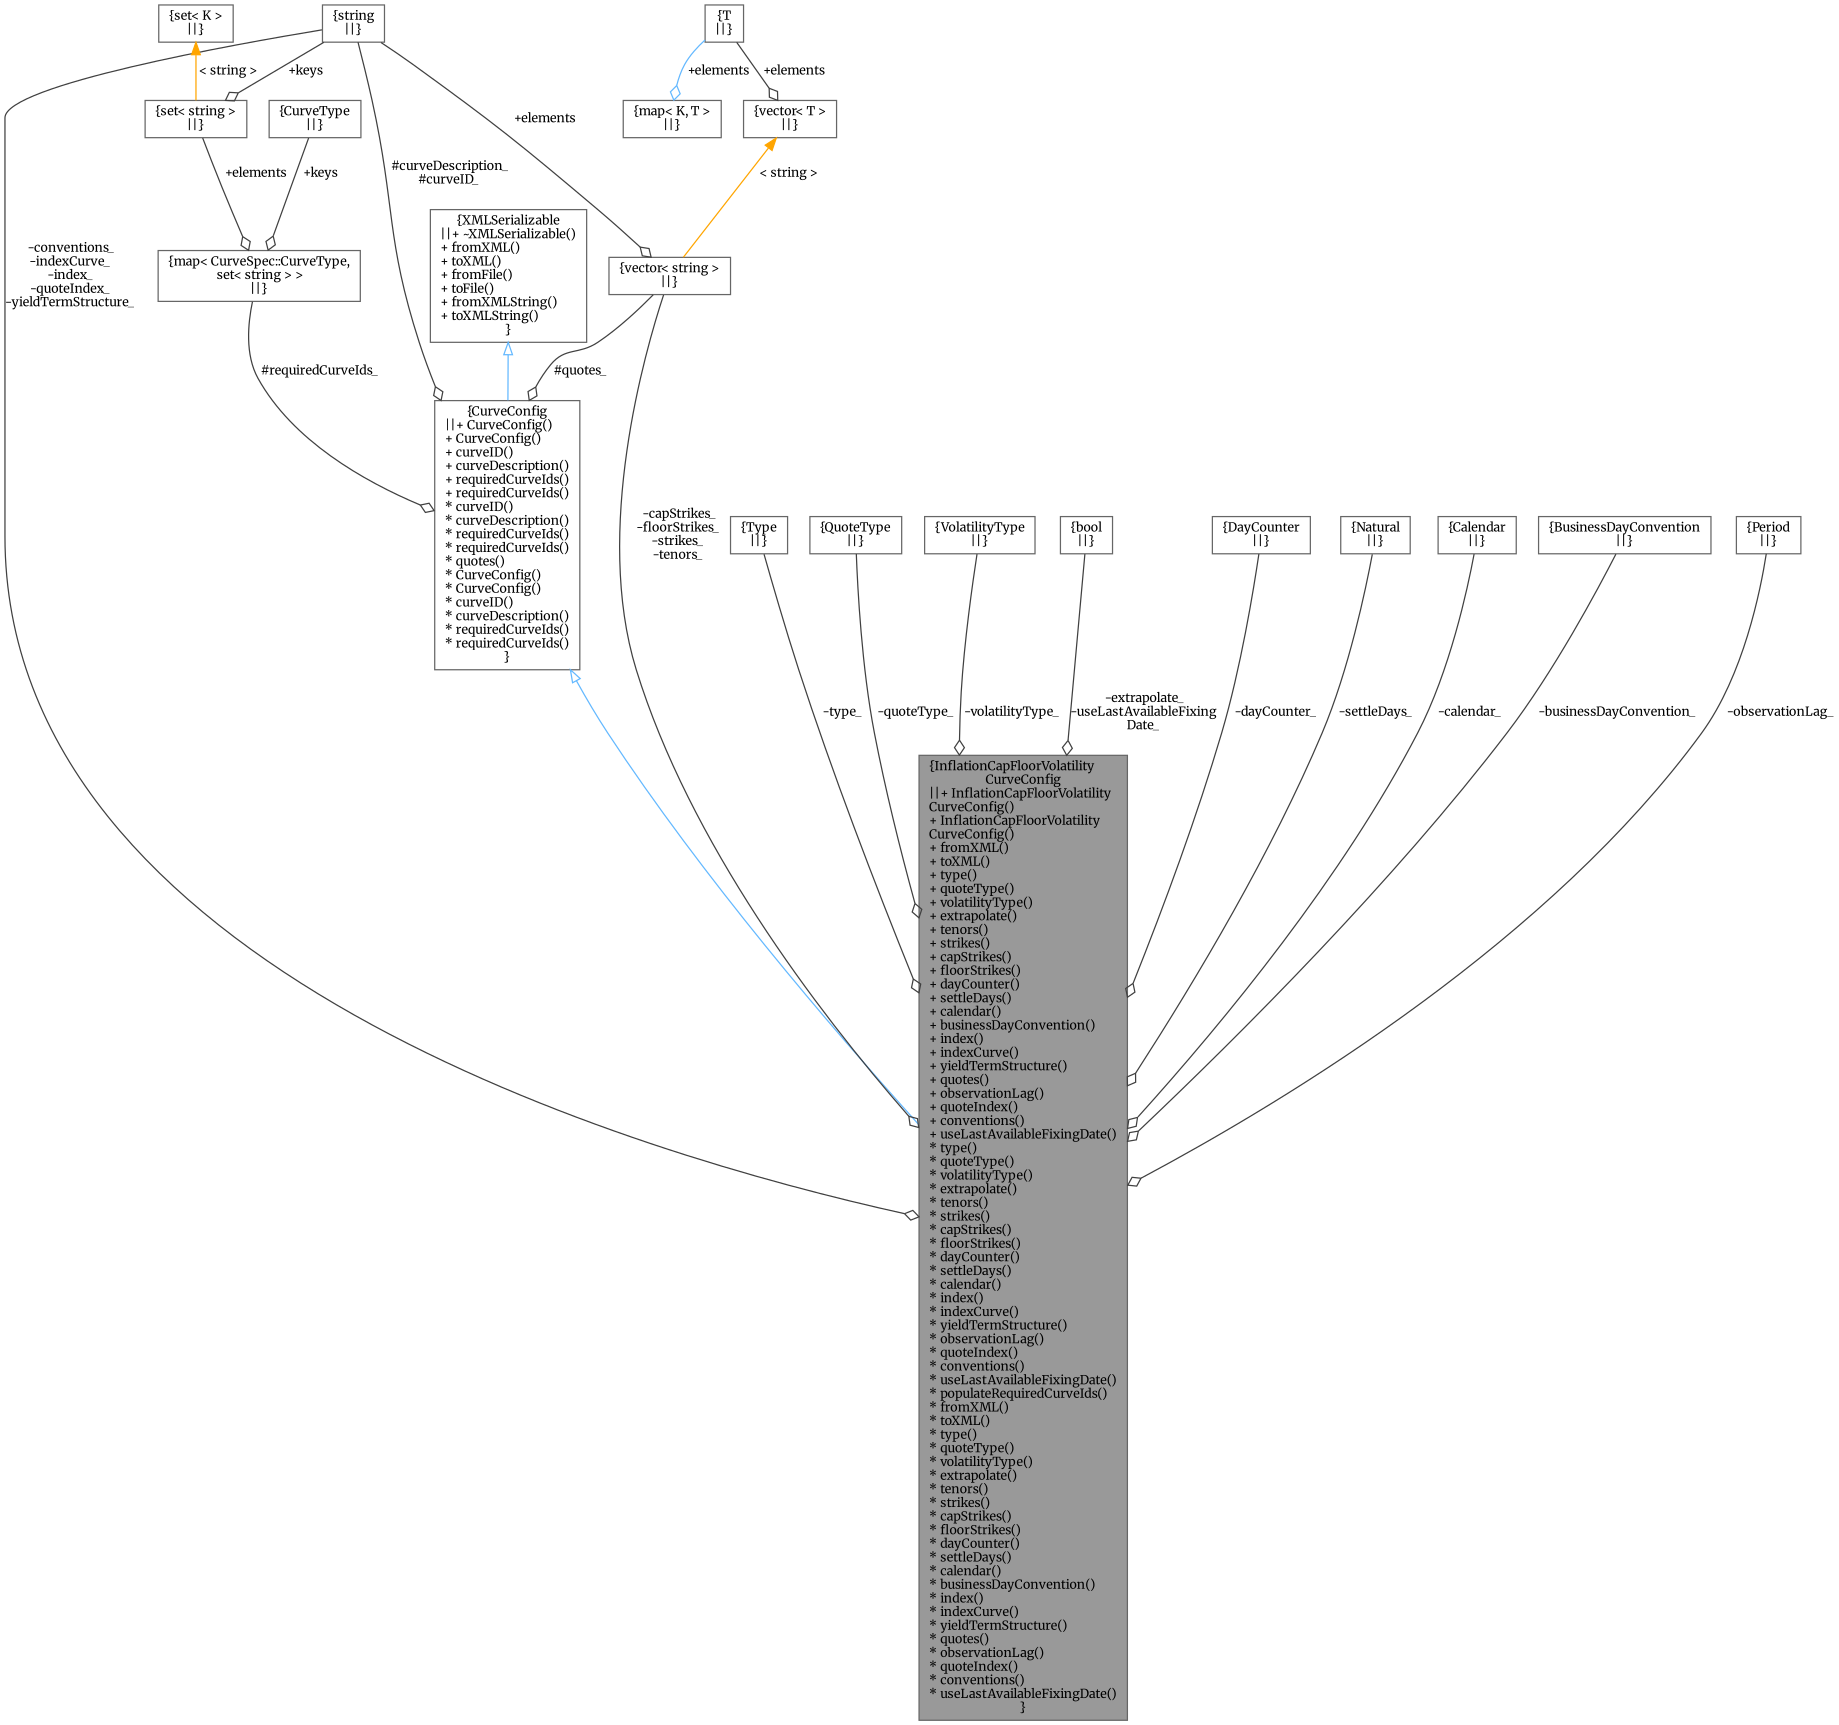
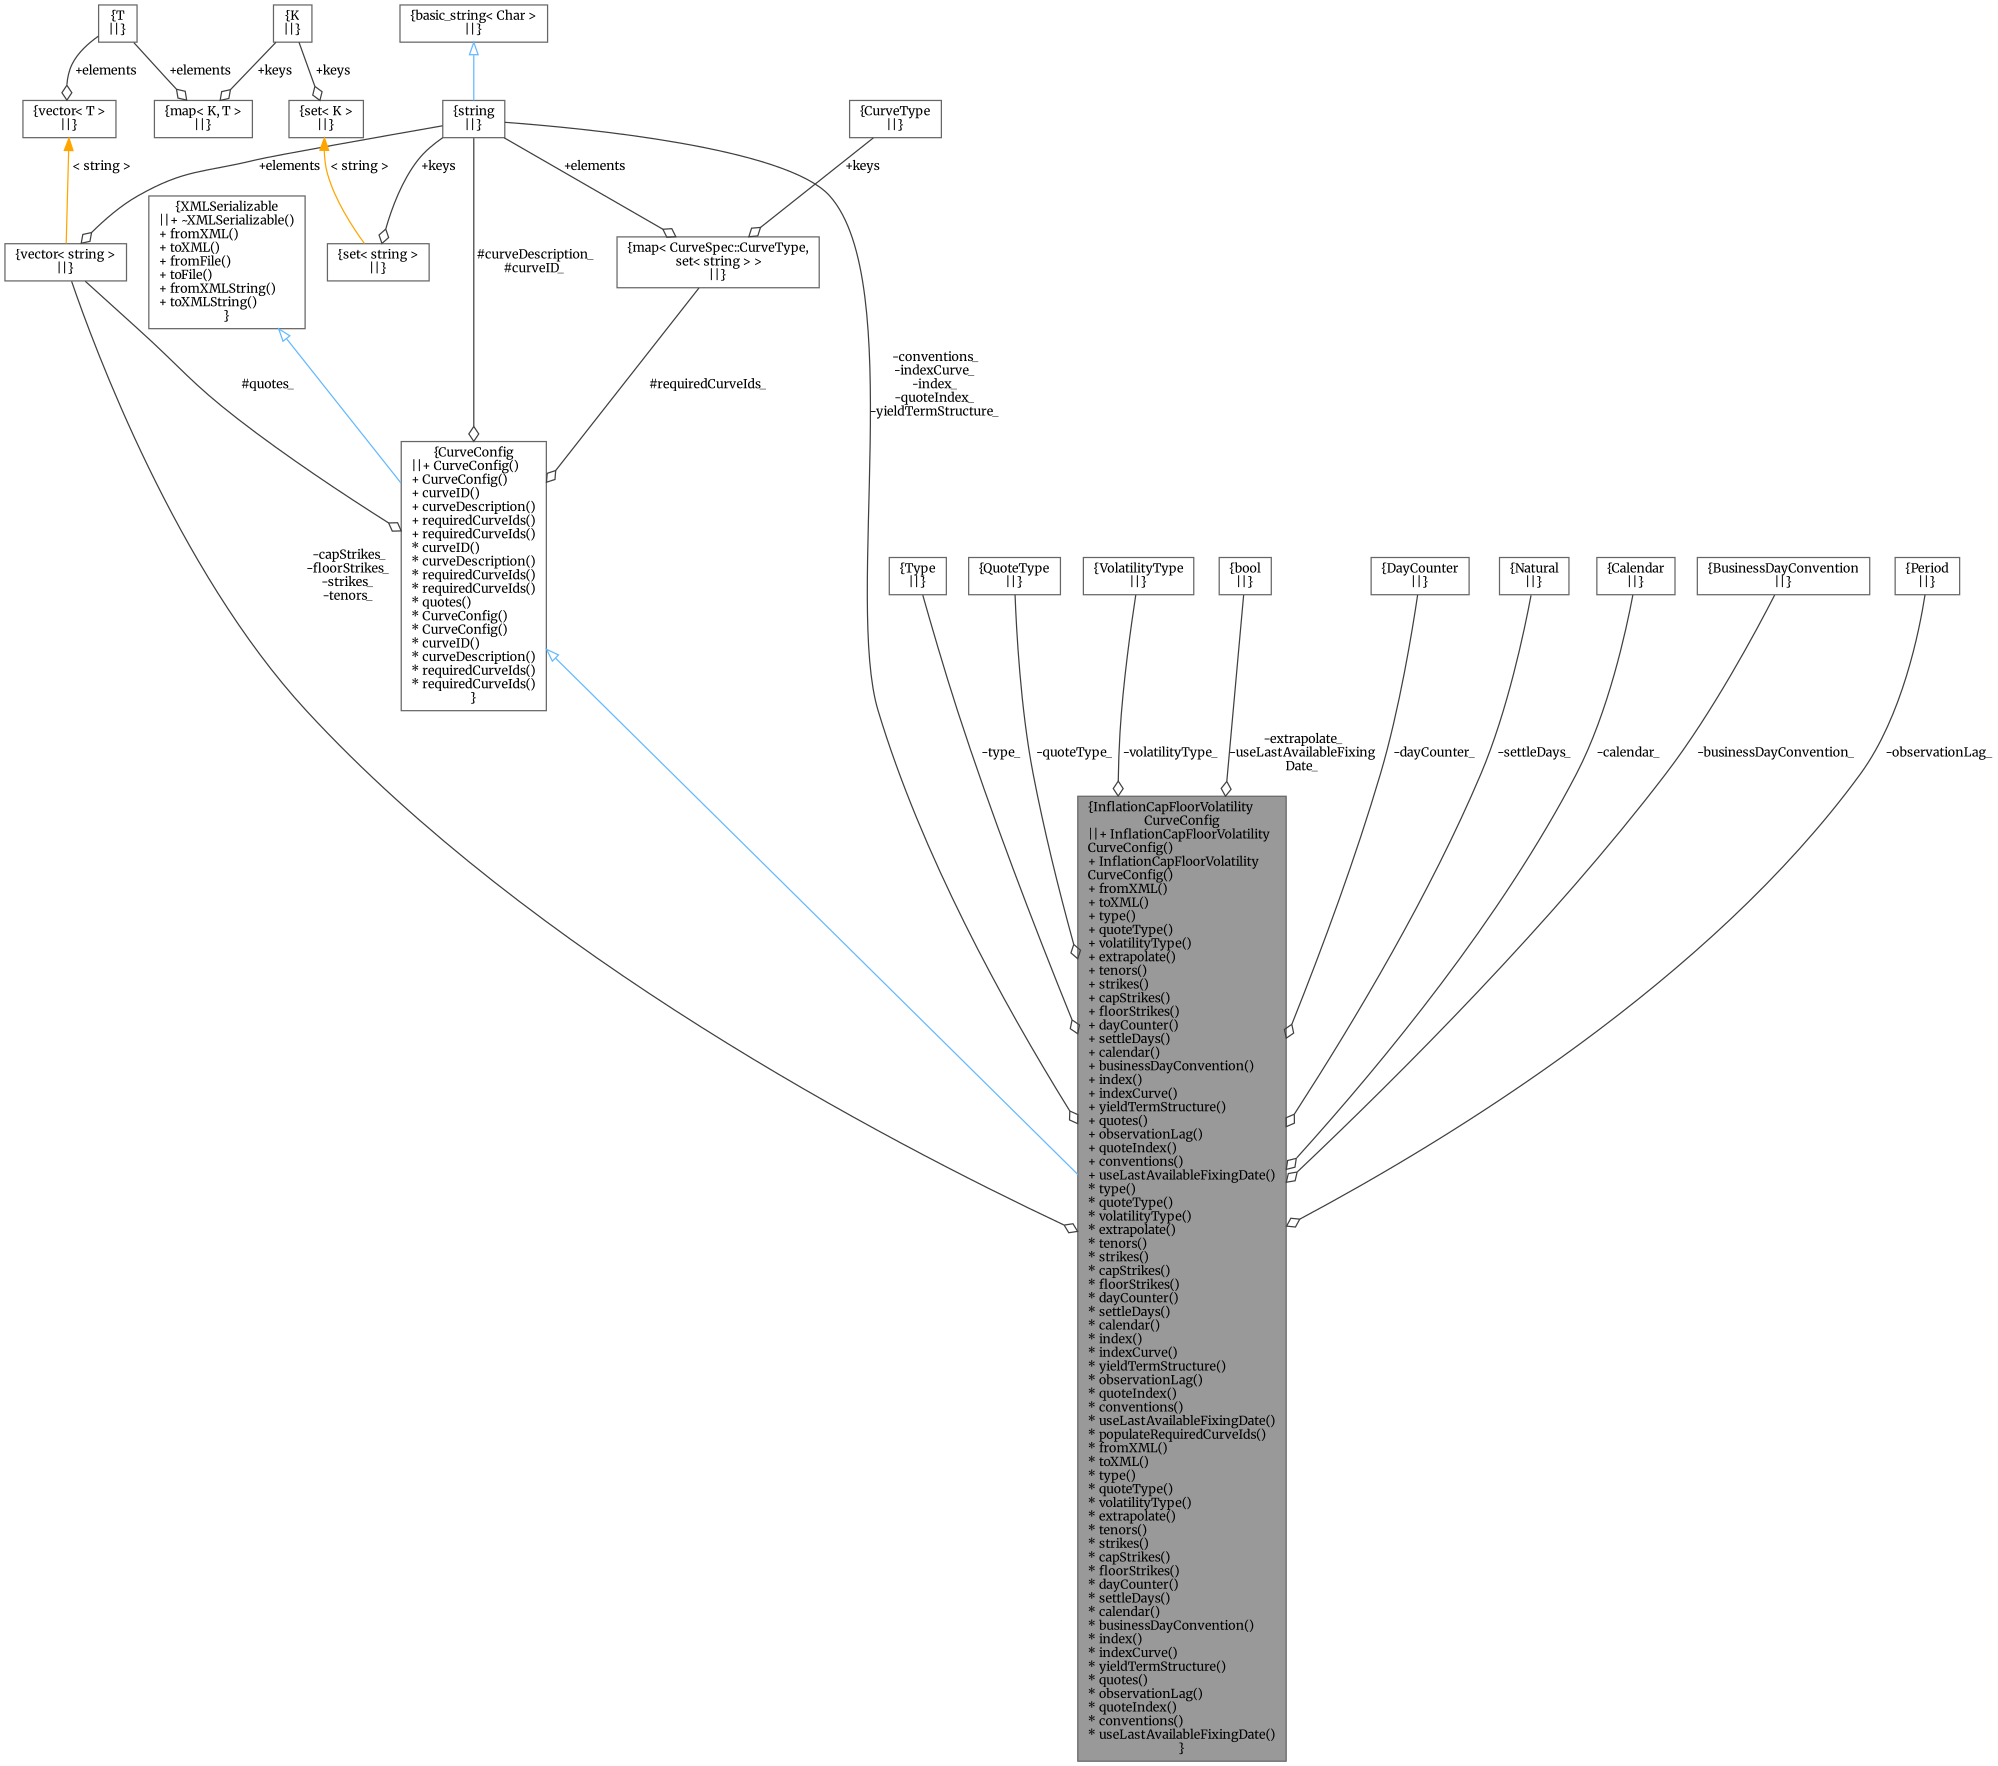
none -> (293, 24)
none -> (474, 24)
(687, 60) -> (155, 66)
(222, 188) -> (584, 184)
